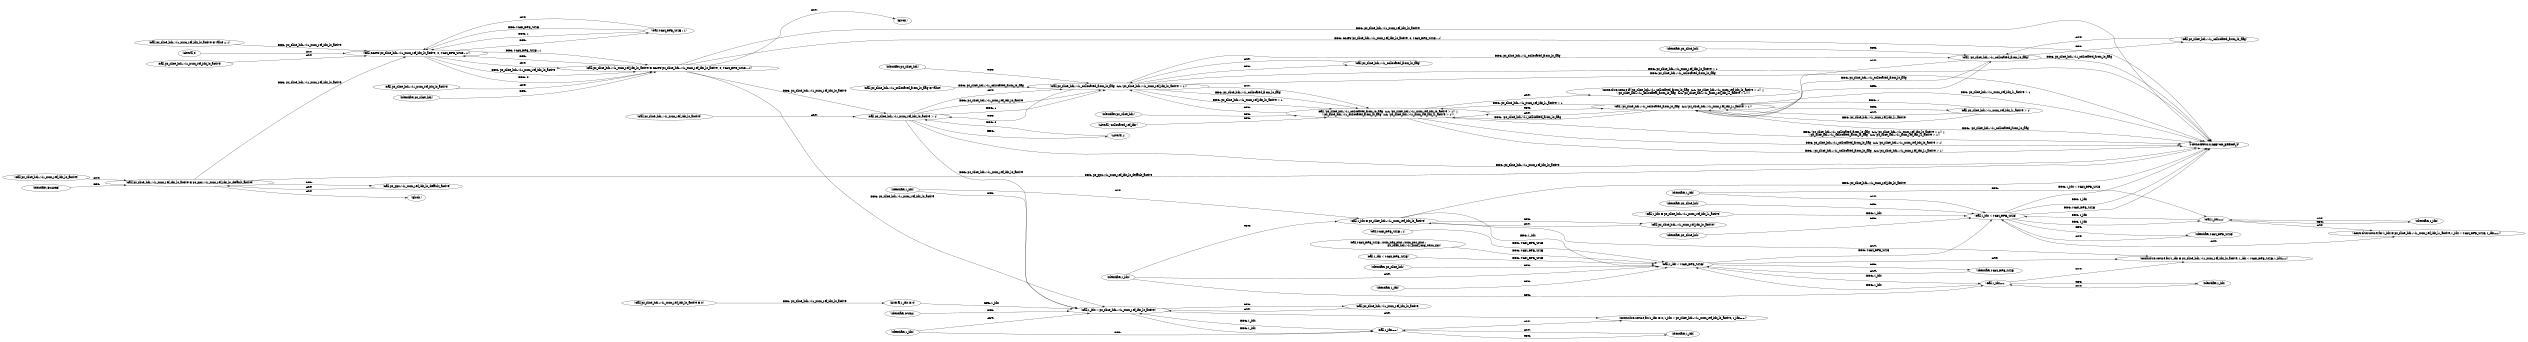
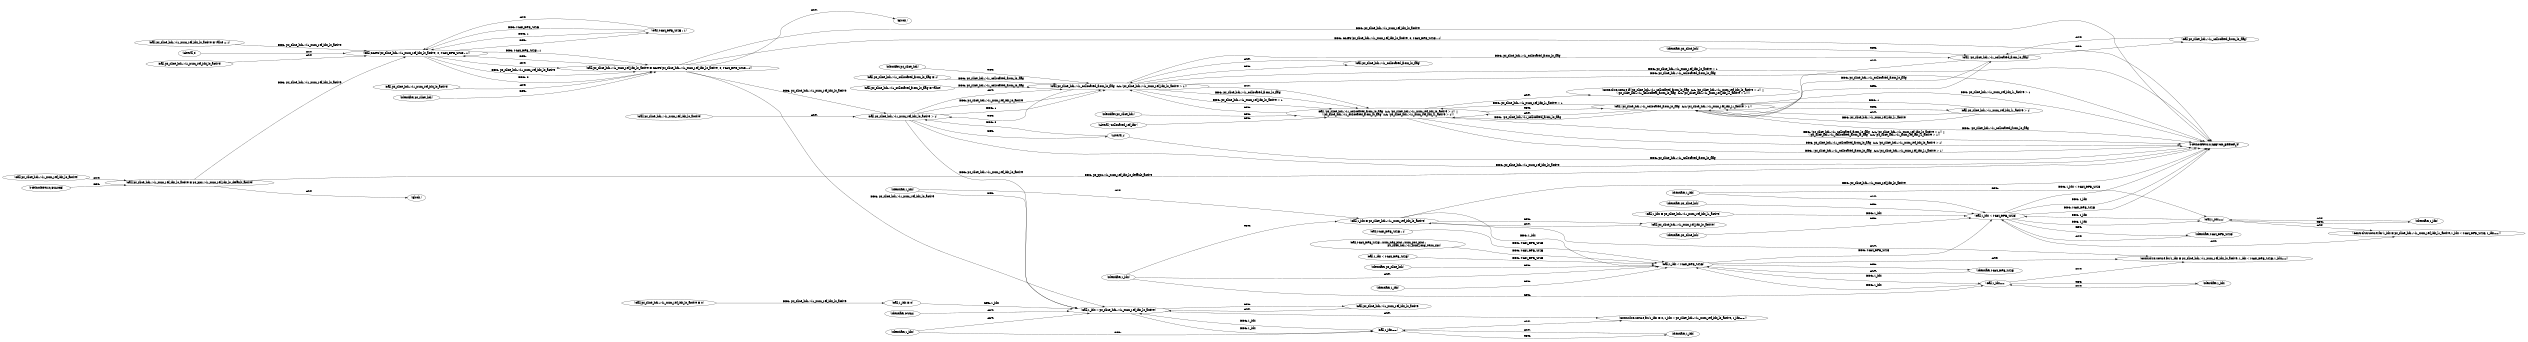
(2135, 77) -> (1658, 160)
none -> (902, 78)
(991, 131) -> (991, 131)
(417, 186) -> none
(46, 188) -> (46, 188)
(902, 303) -> (902, 303)
(991, 310) -> (991, 310)
